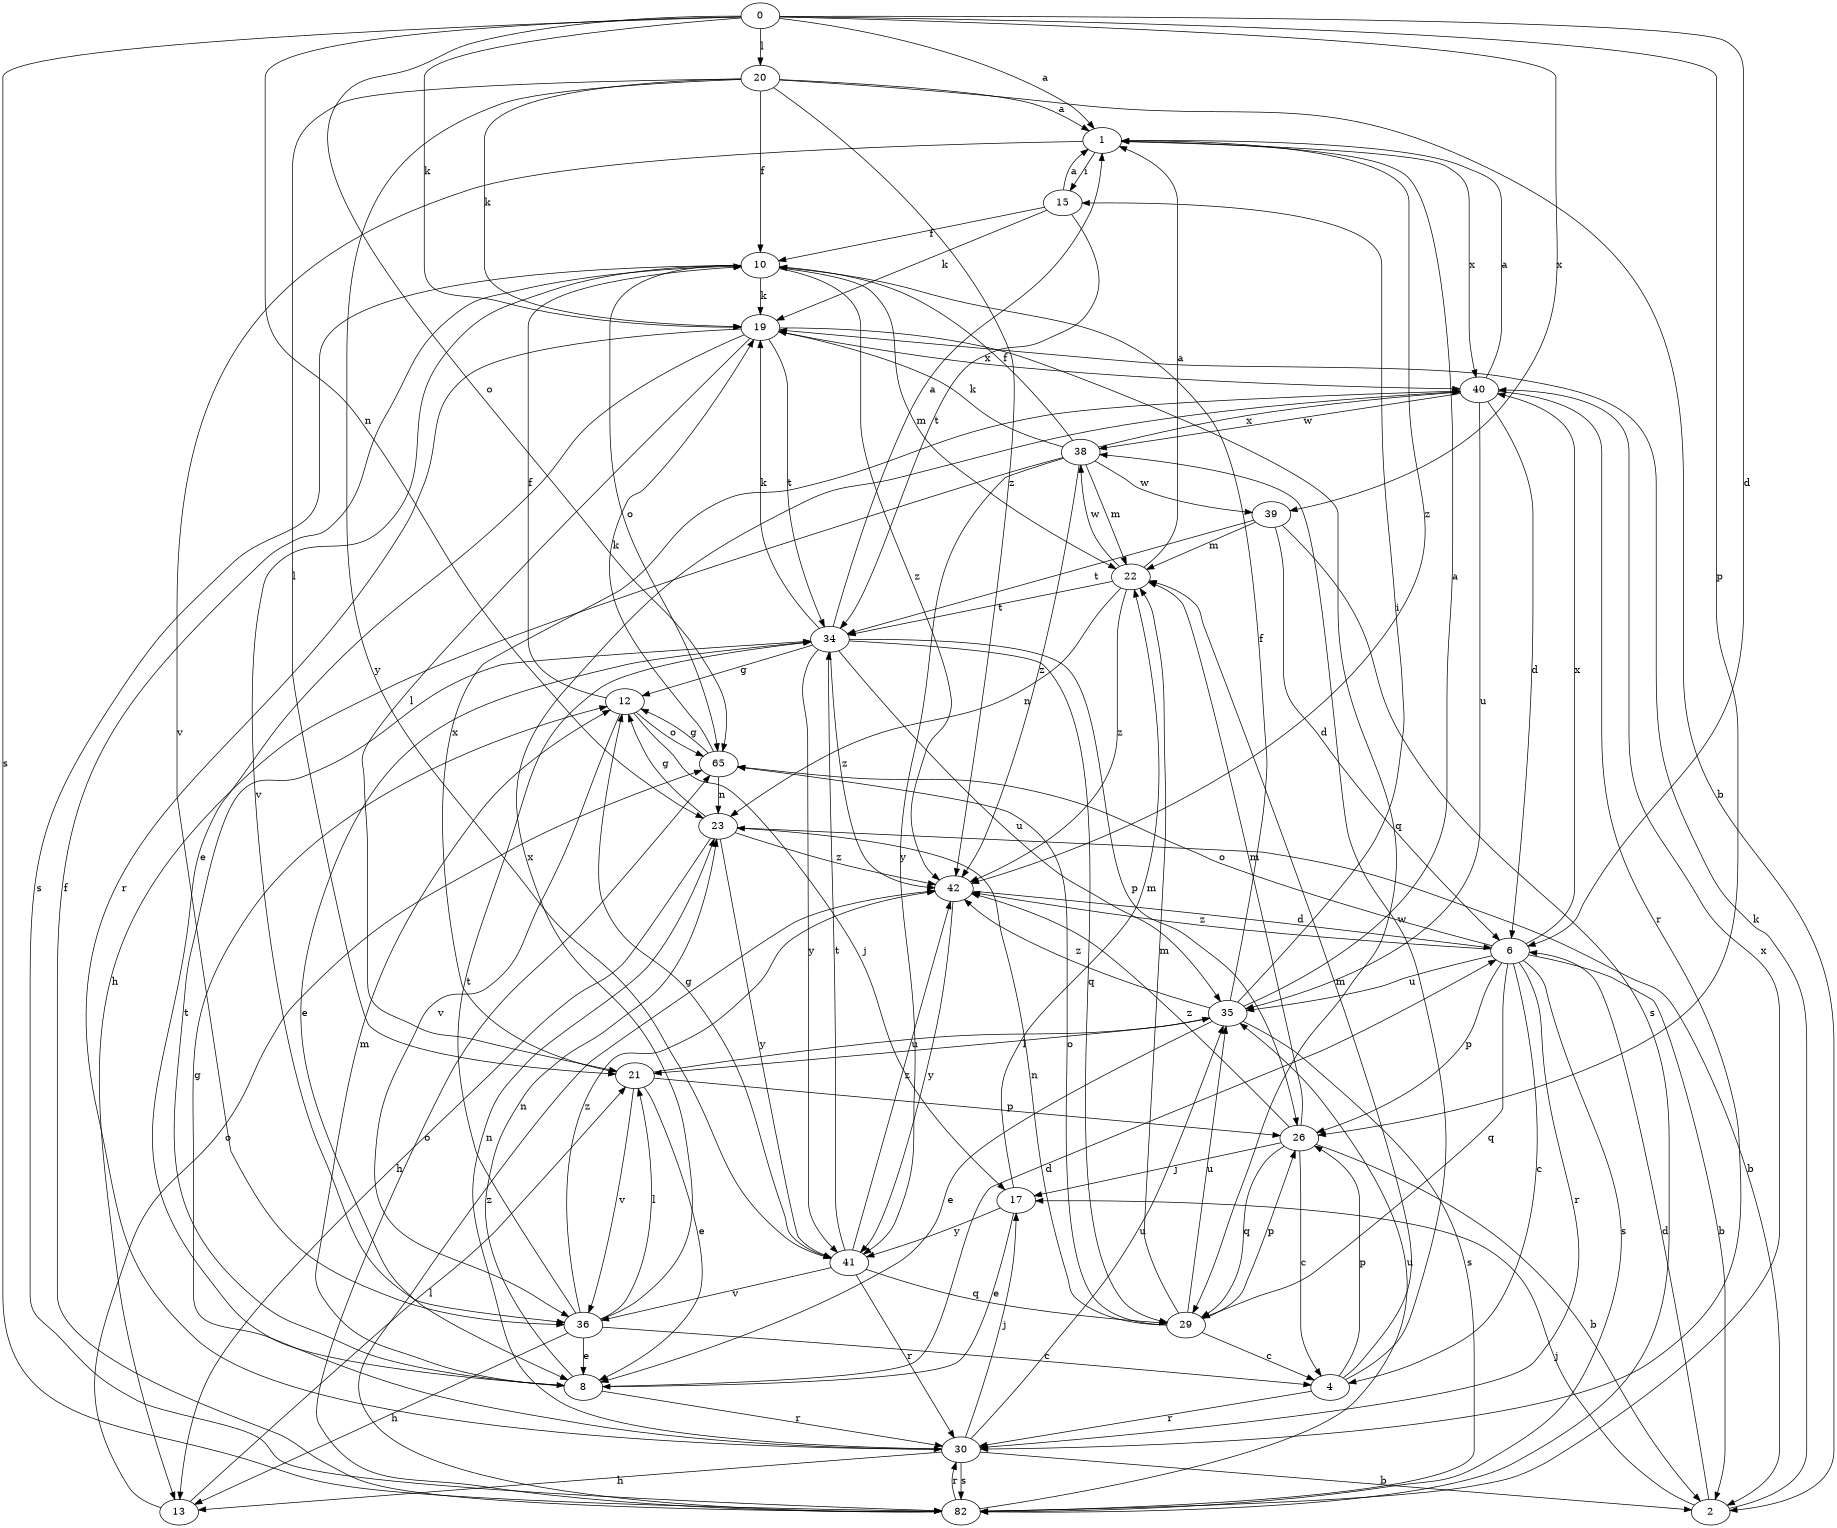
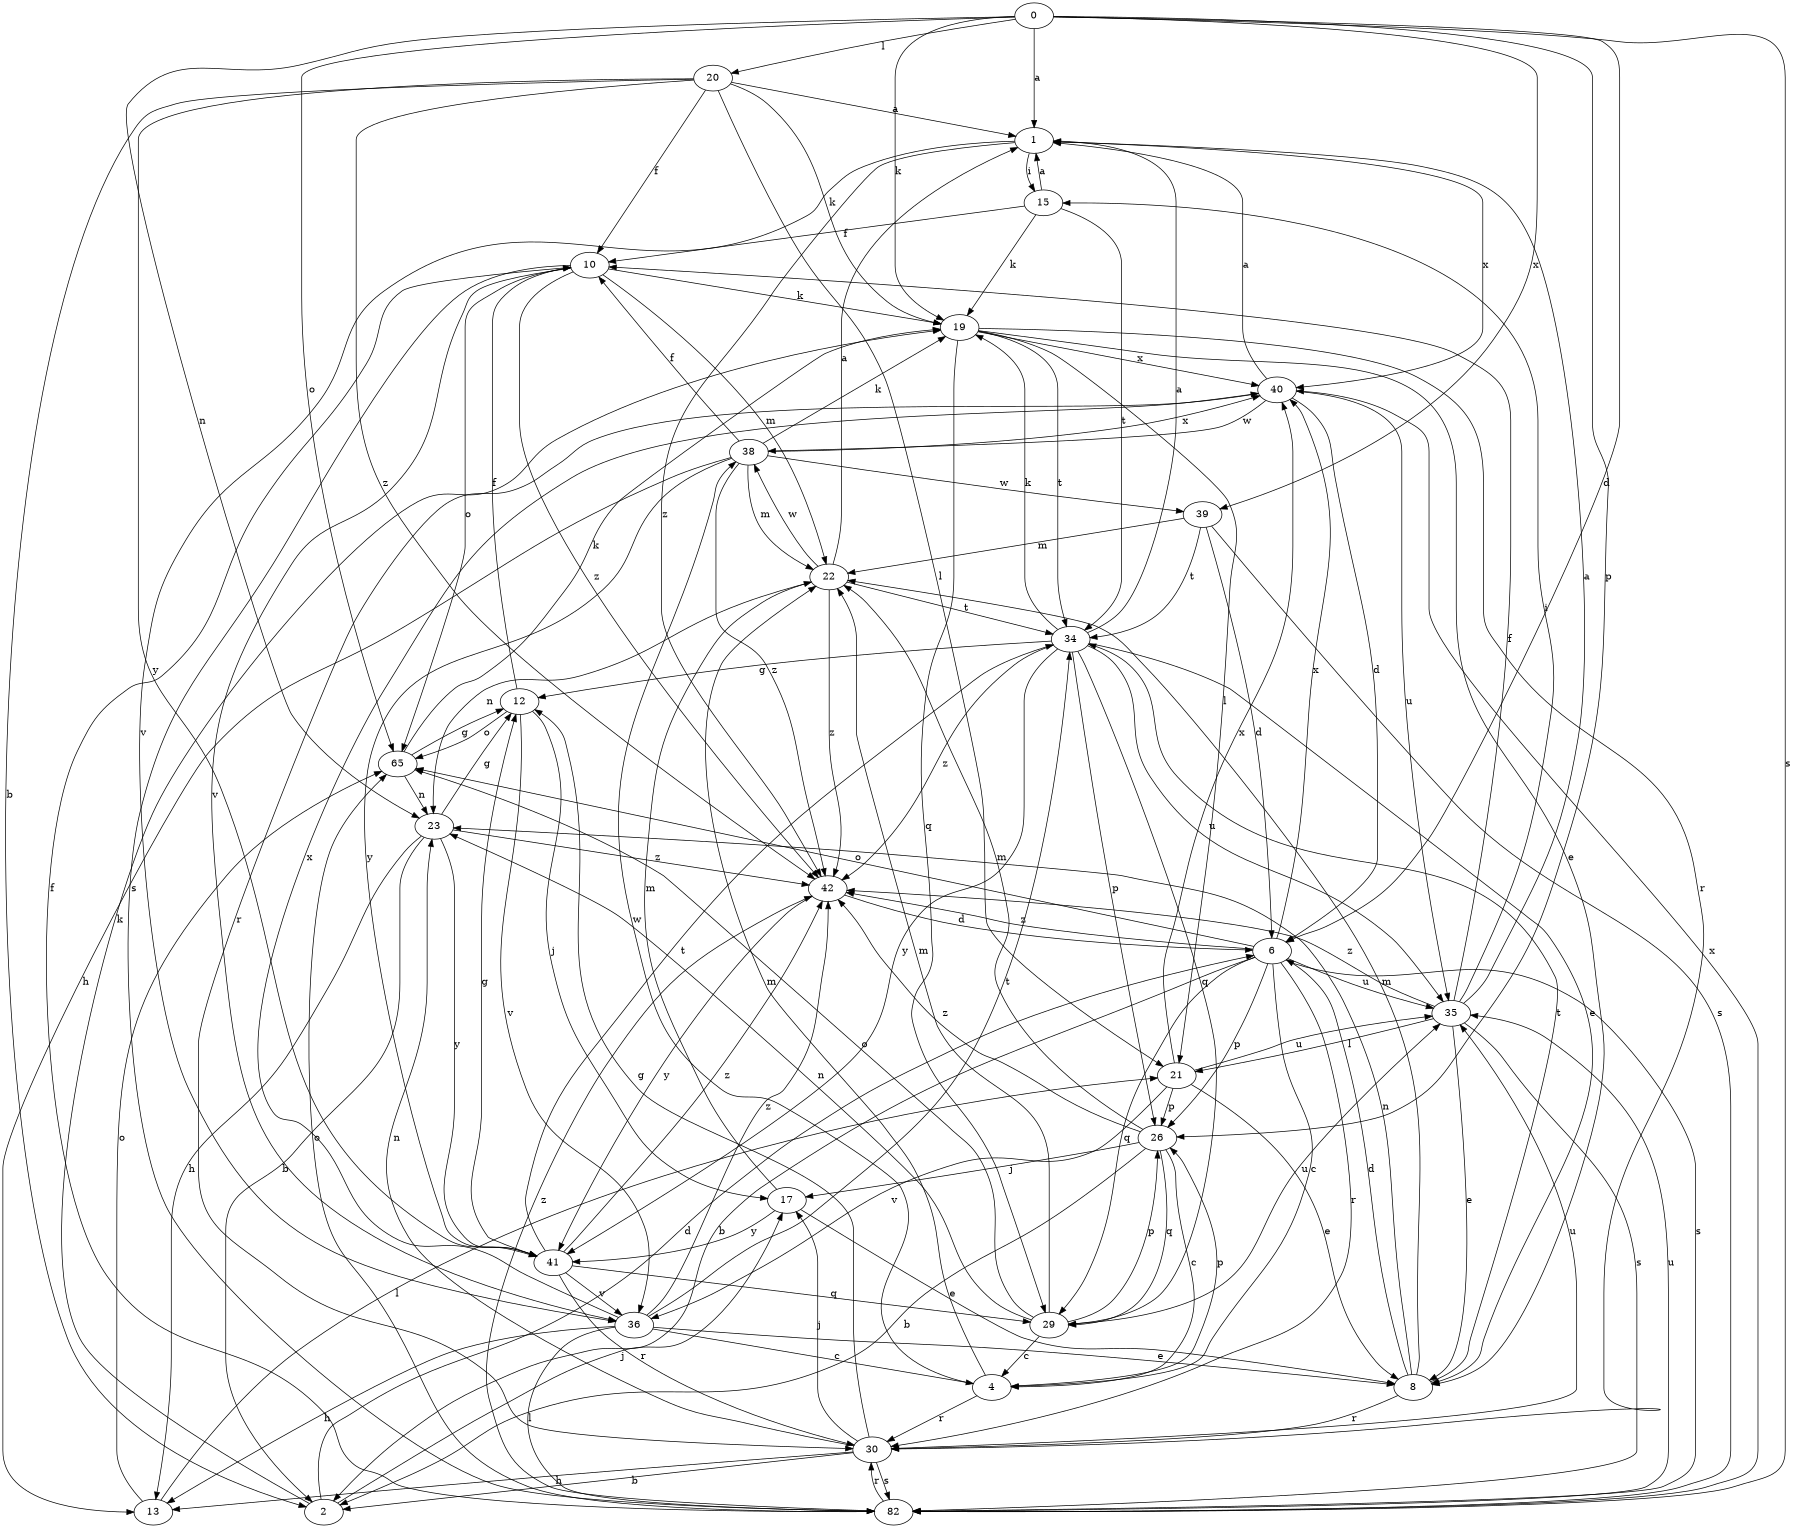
(347, 1093) -> (1314, 876)
(651, 1216) -> (557, 1481)
